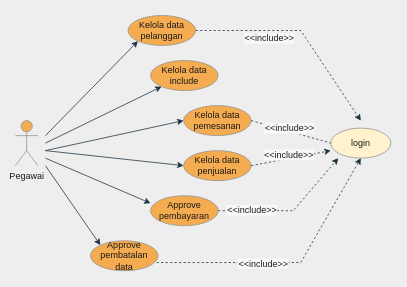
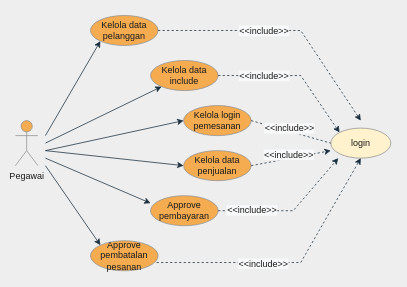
(162, 30) -> (124, 30)
none -> (266, 75)
(217, 120) -> (217, 120)
(124, 255) -> (124, 255)
